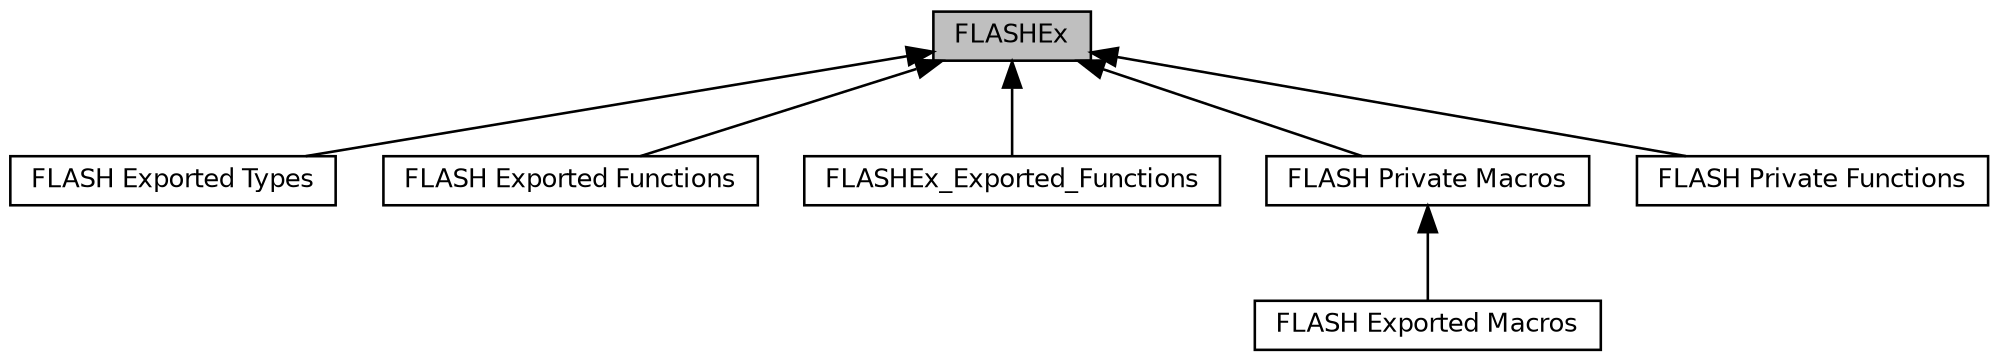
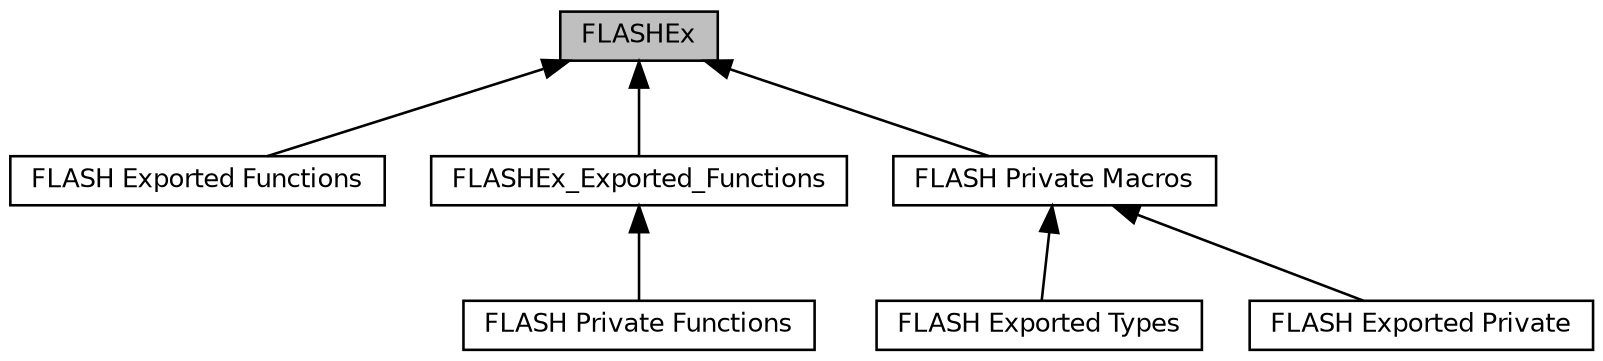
(606, 106) -> (1046, 266)
(1401, 107) -> (639, 267)
(1428, 325) -> (1421, 325)
